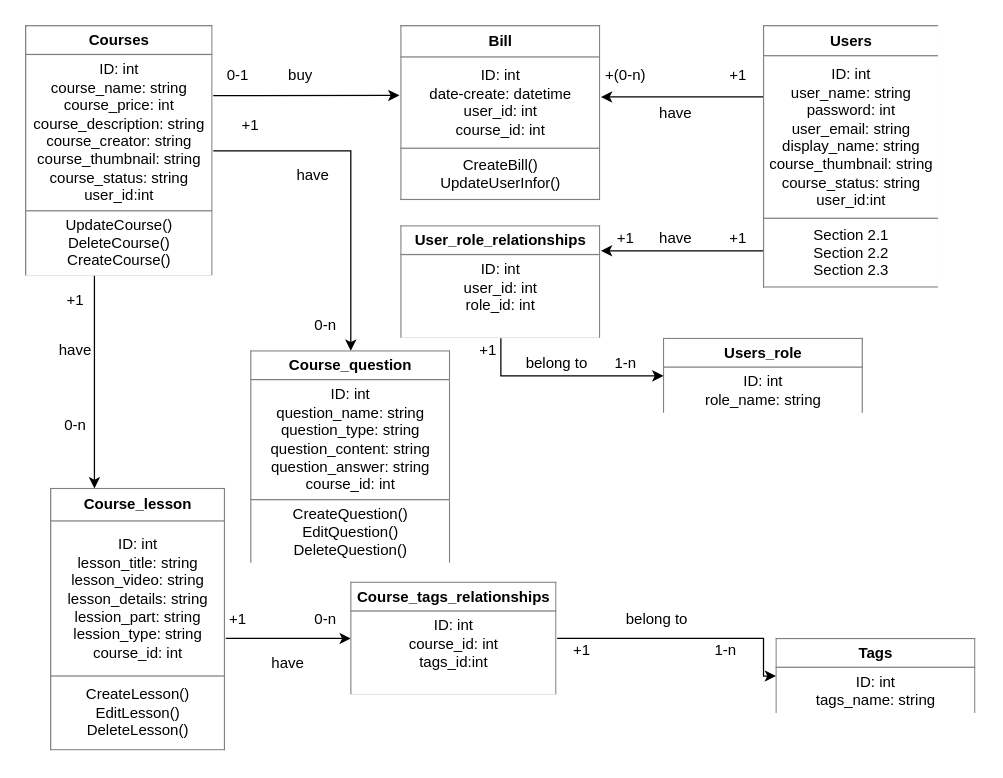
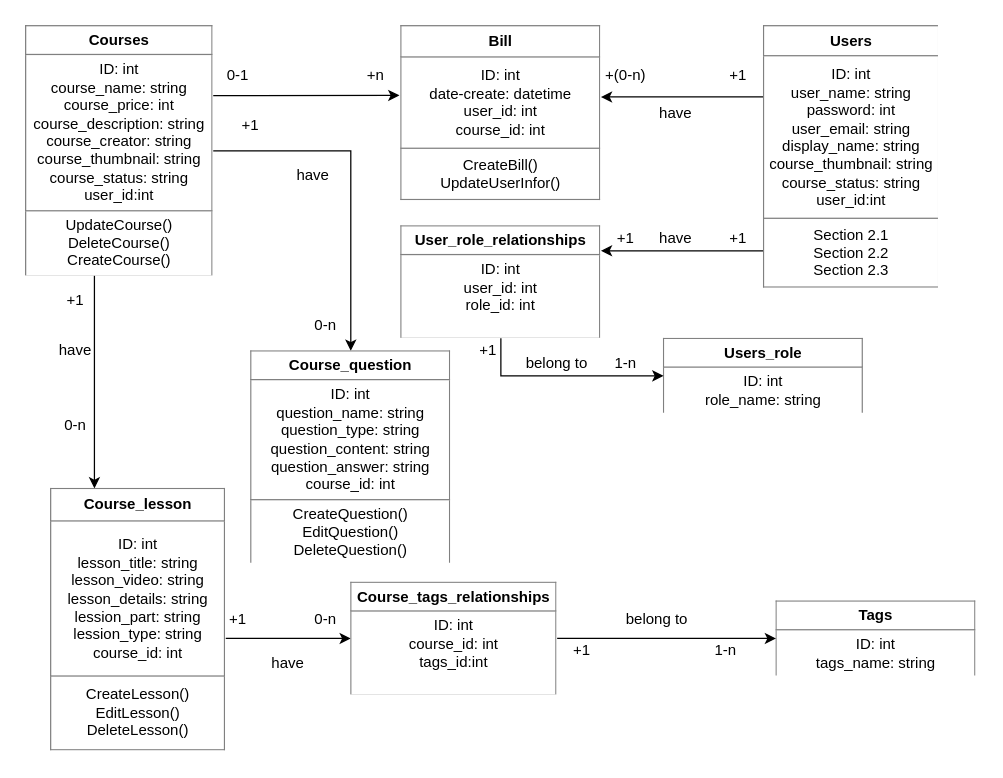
(301, 76) -> none
none -> (376, 76)
(876, 676) -> (876, 638)
